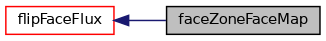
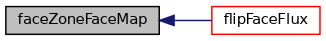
(147, 20) -> (193, 20)
